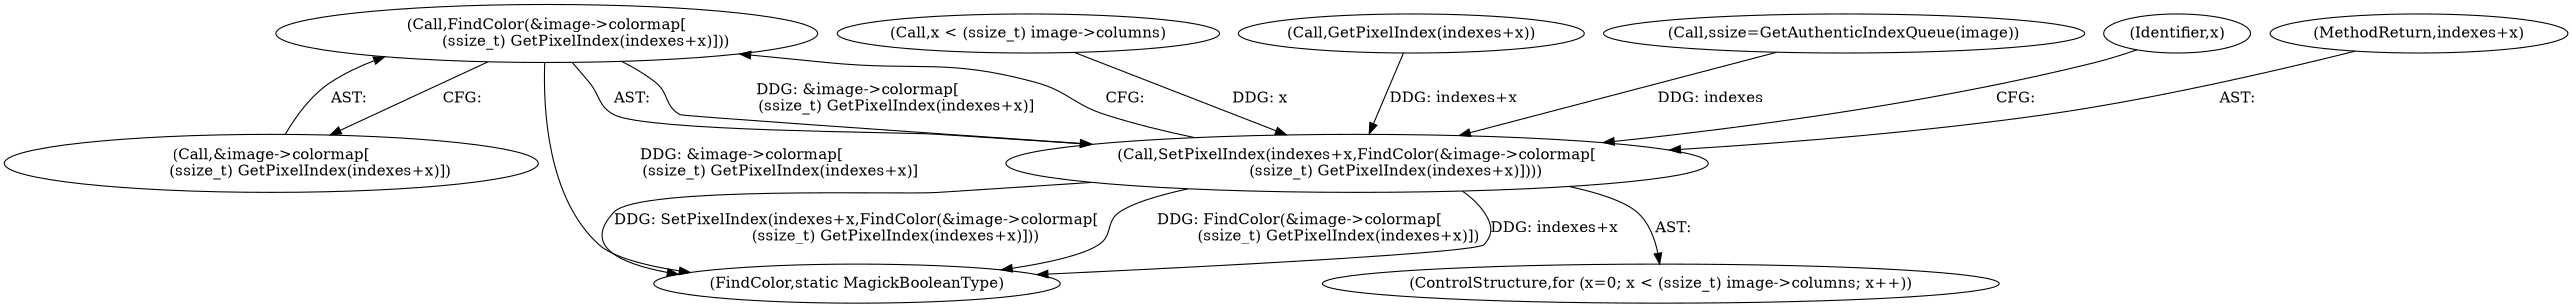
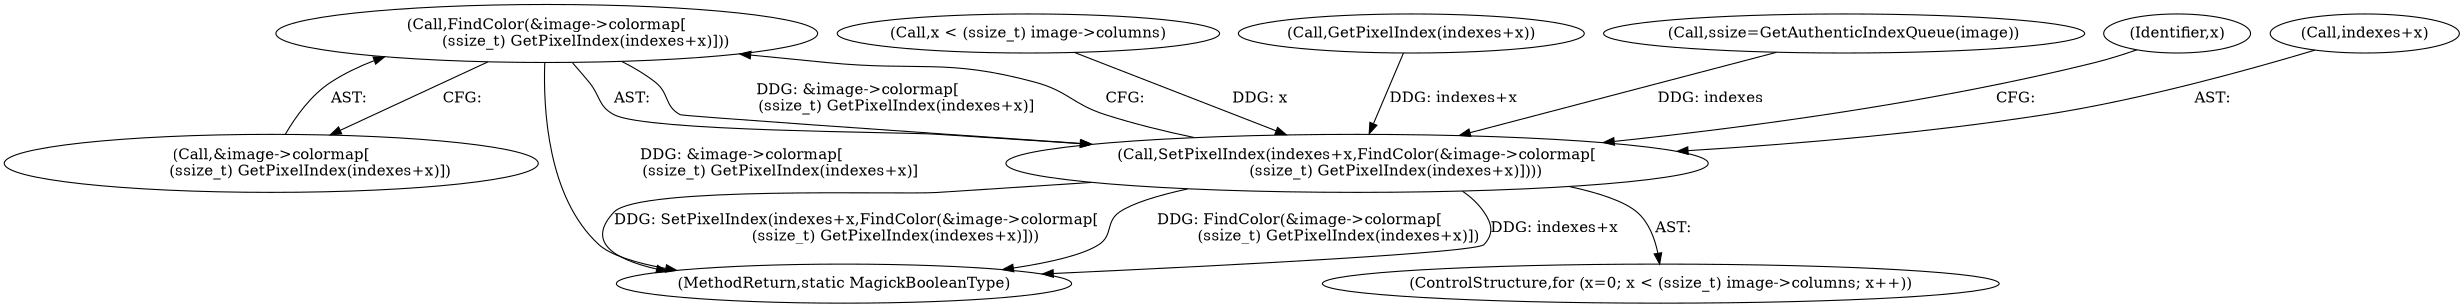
(2419, 33) -> (2365, 33)
(857, 284) -> (844, 284)
